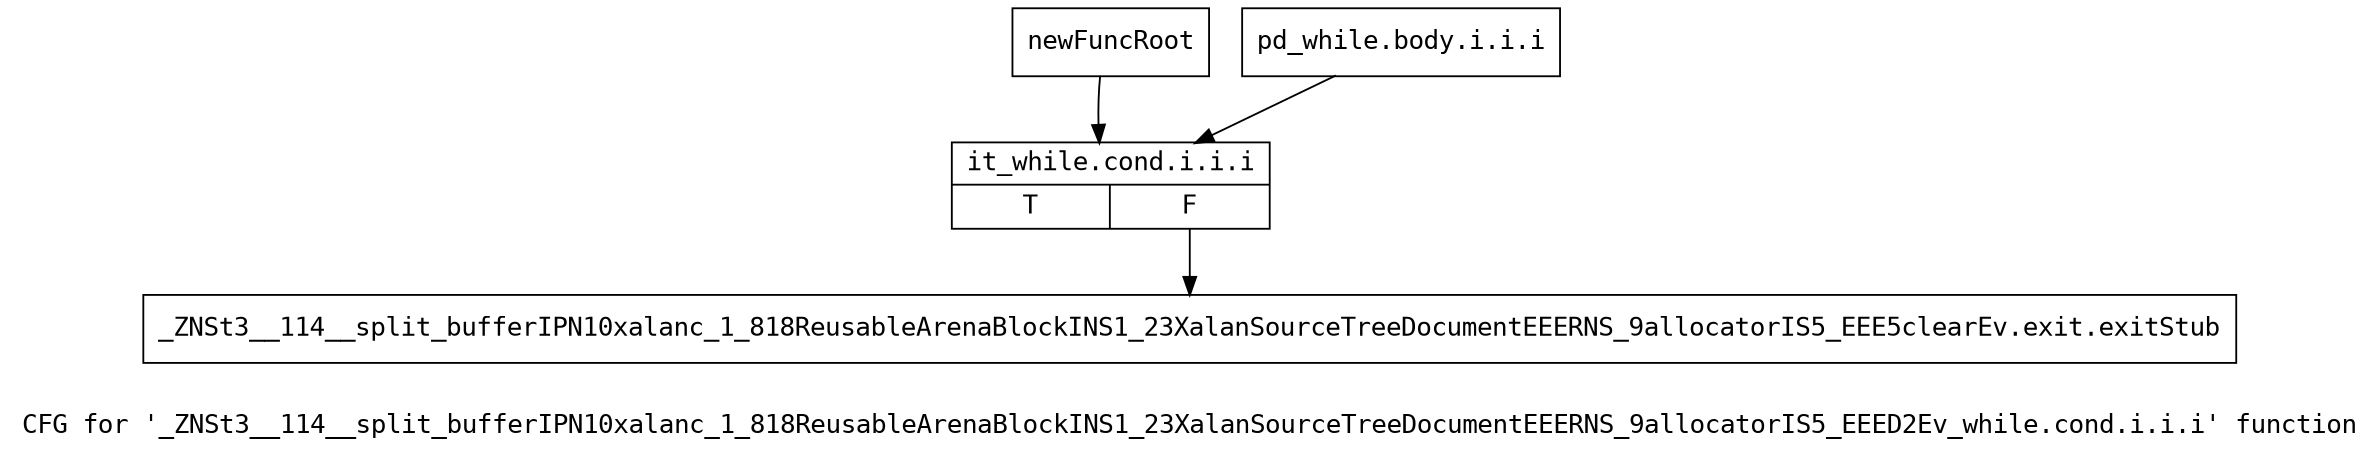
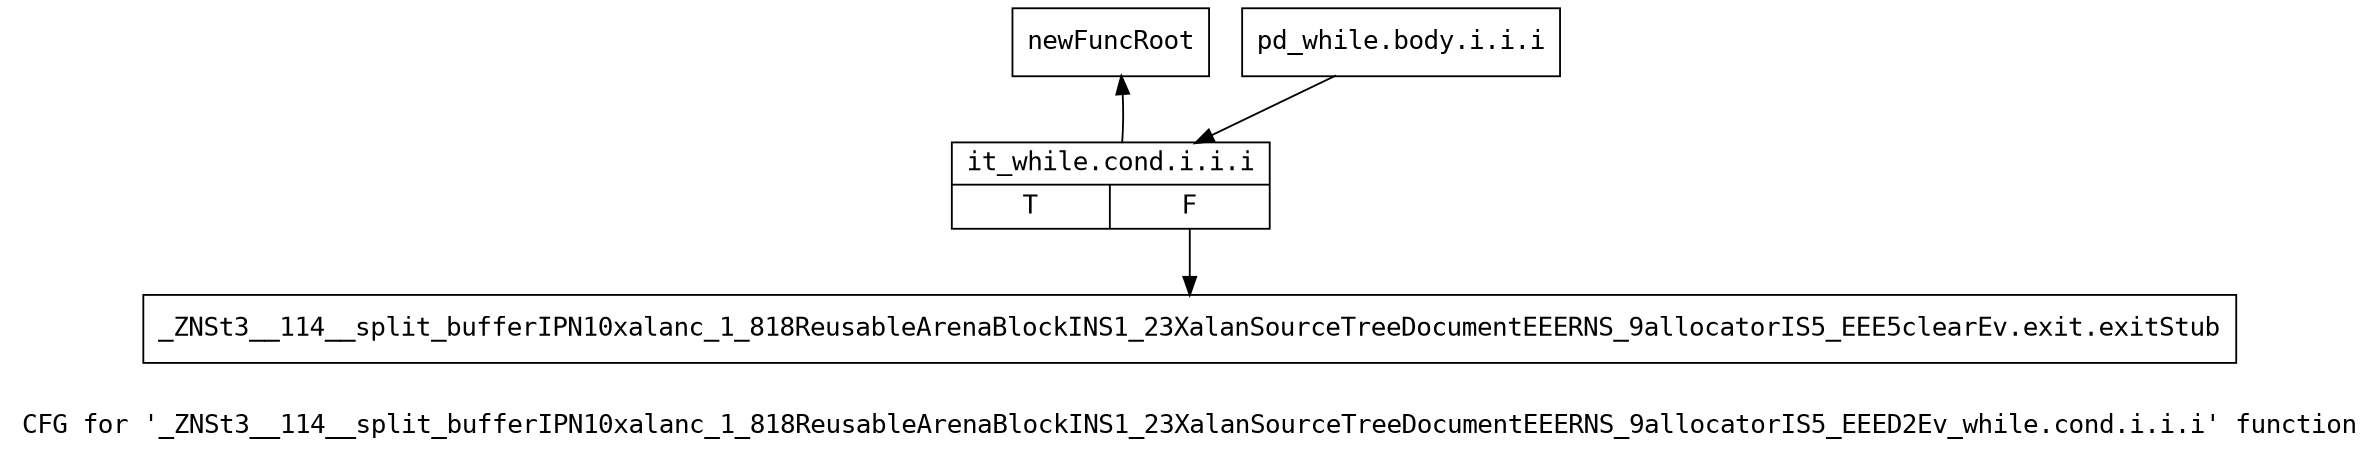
(1099, 100) -> (1123, 119)
